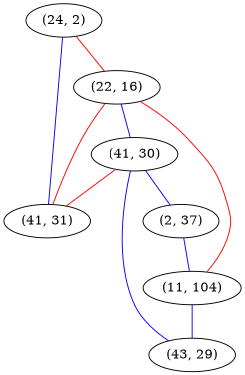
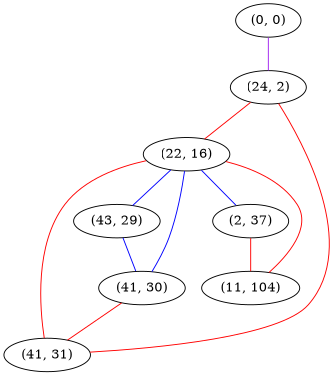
none -> (268, 20)
(56, 121) -> (304, 308)
(158, 188) -> (219, 188)
(187, 255) -> (251, 255)
(192, 322) -> (152, 188)
